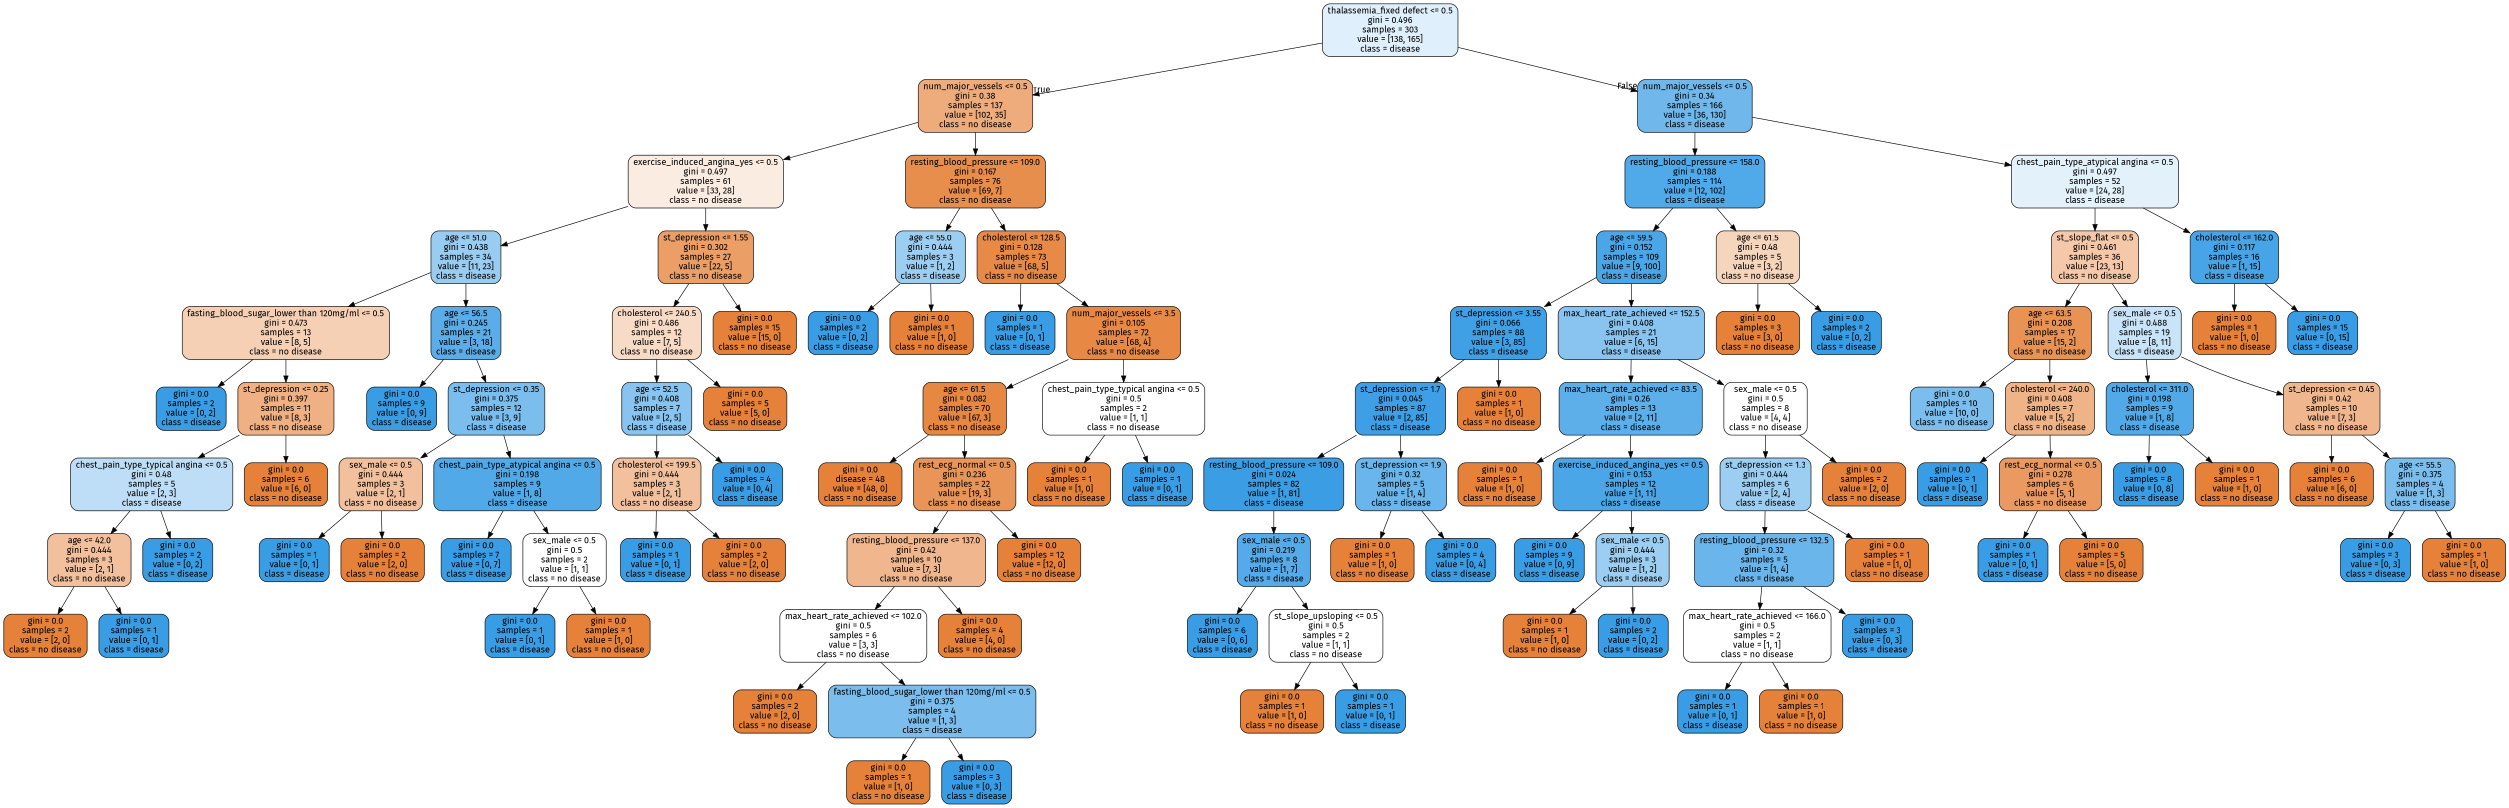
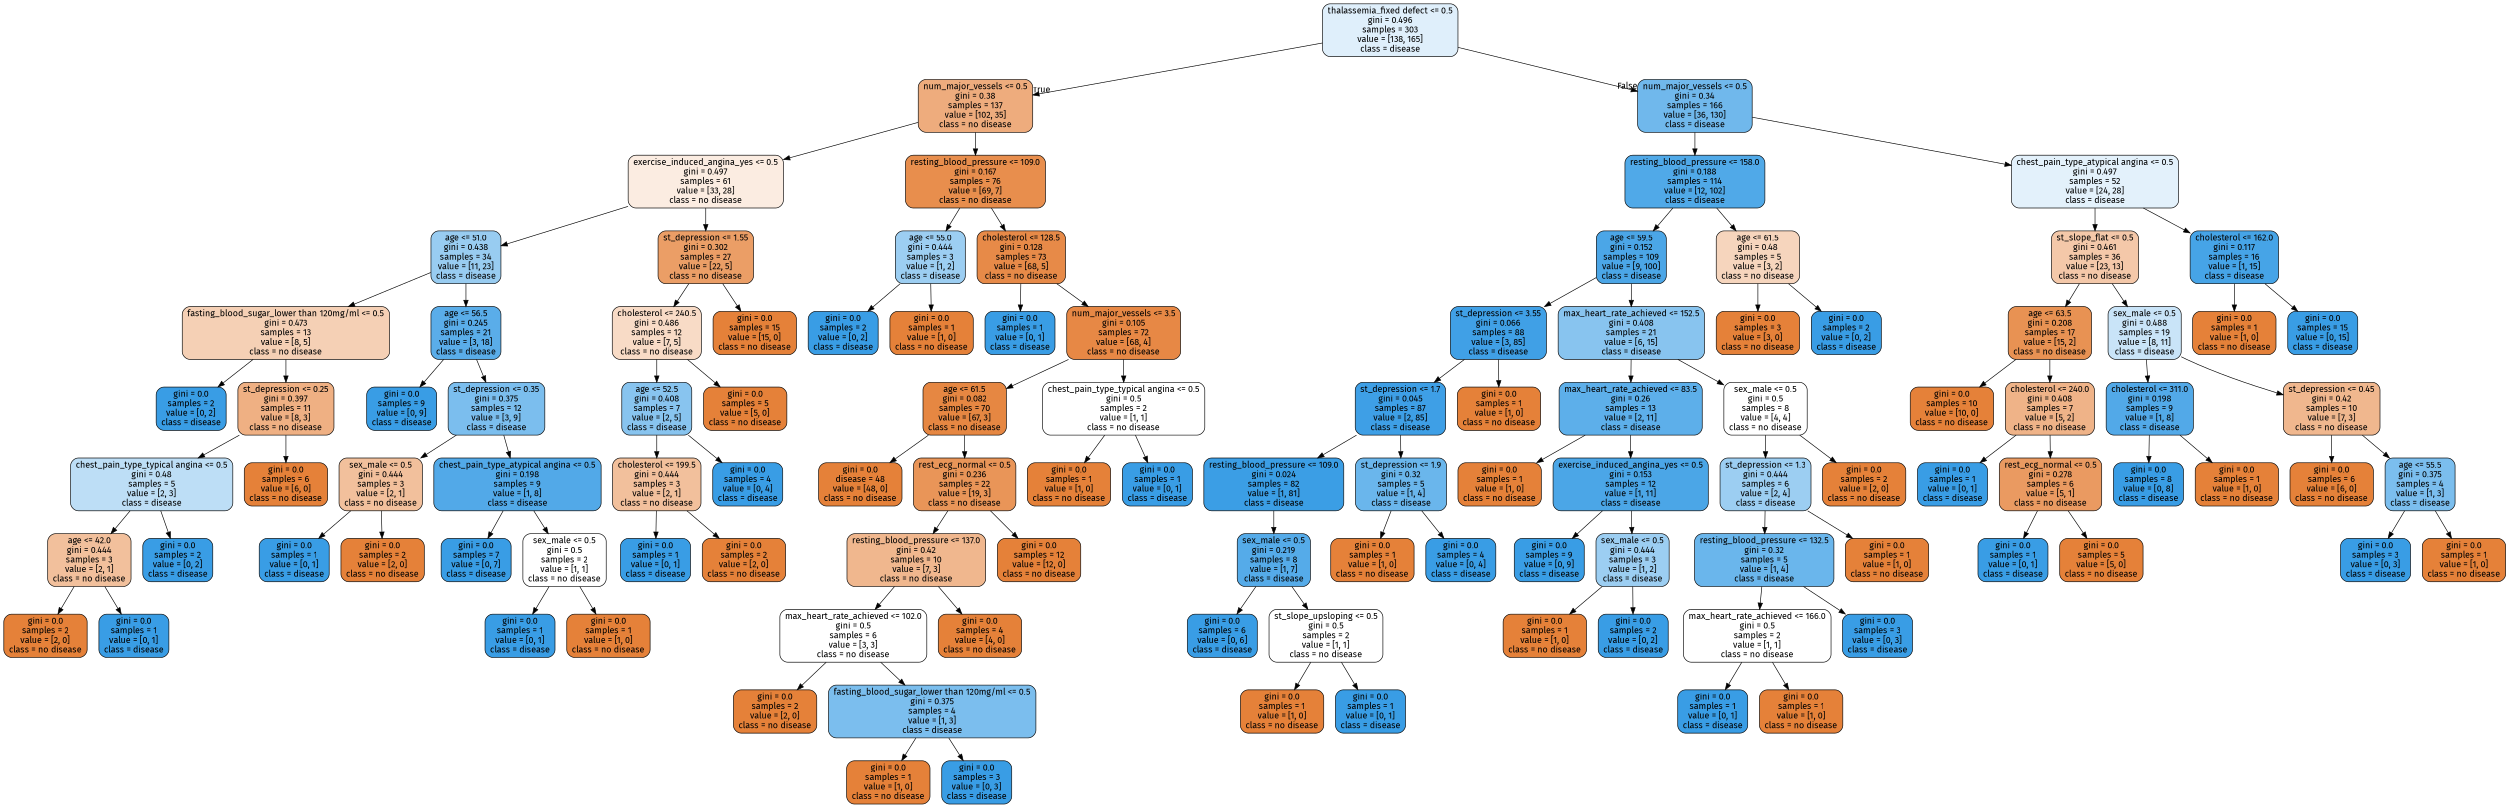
(1952, 409) -> (1952, 409)
